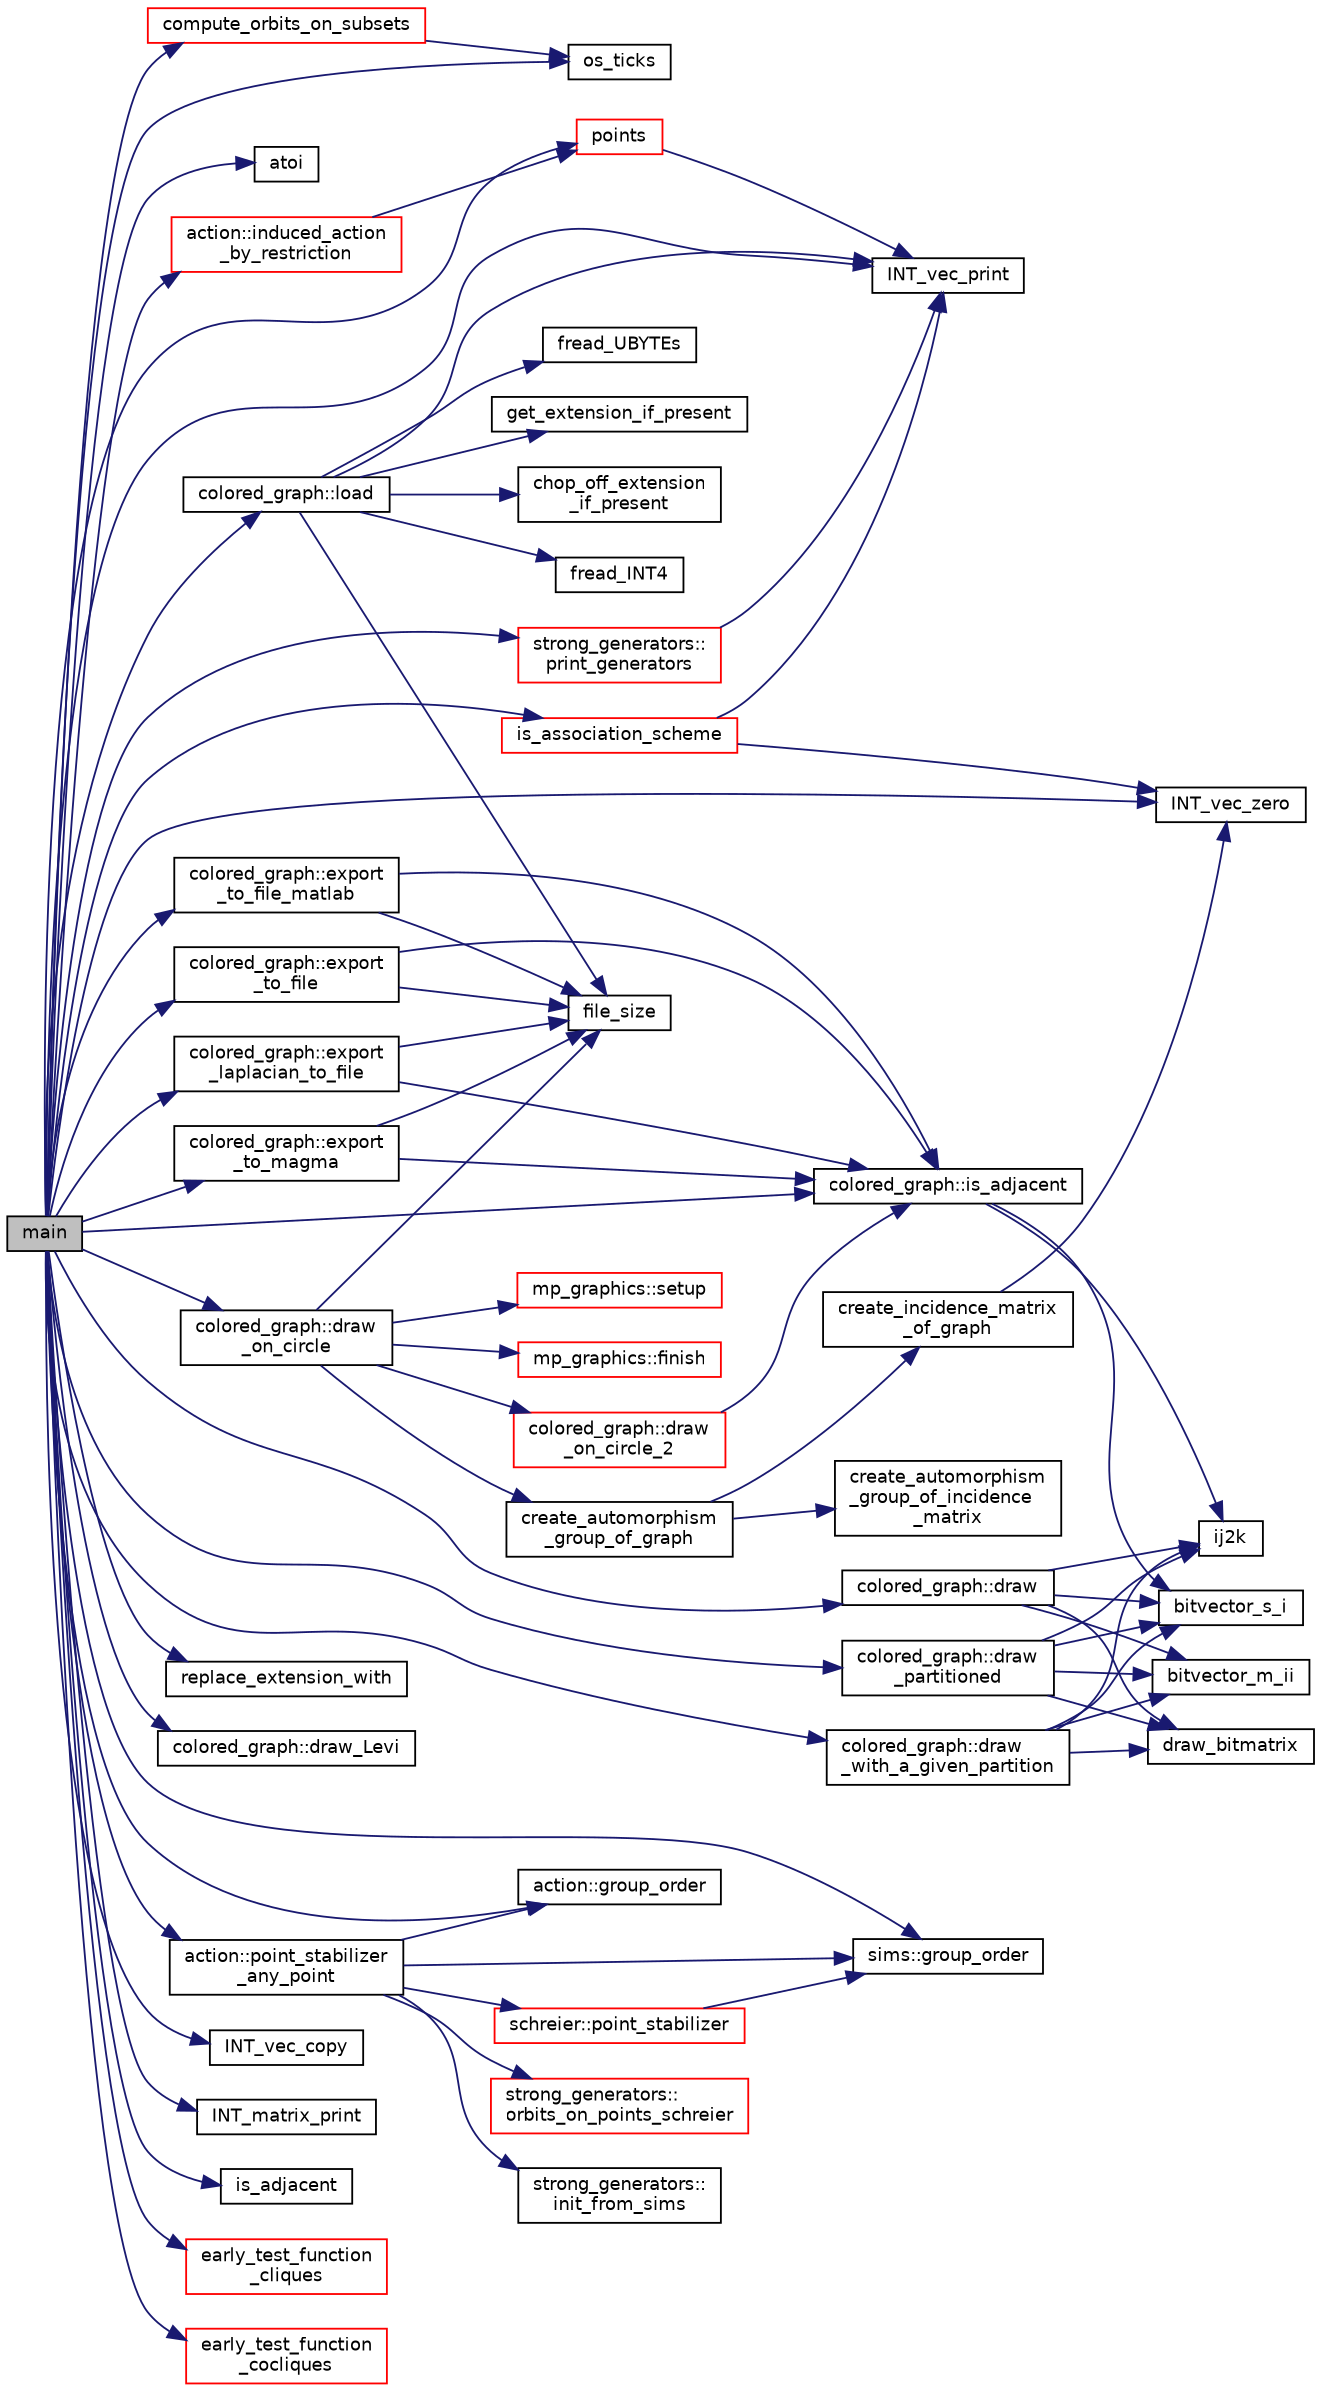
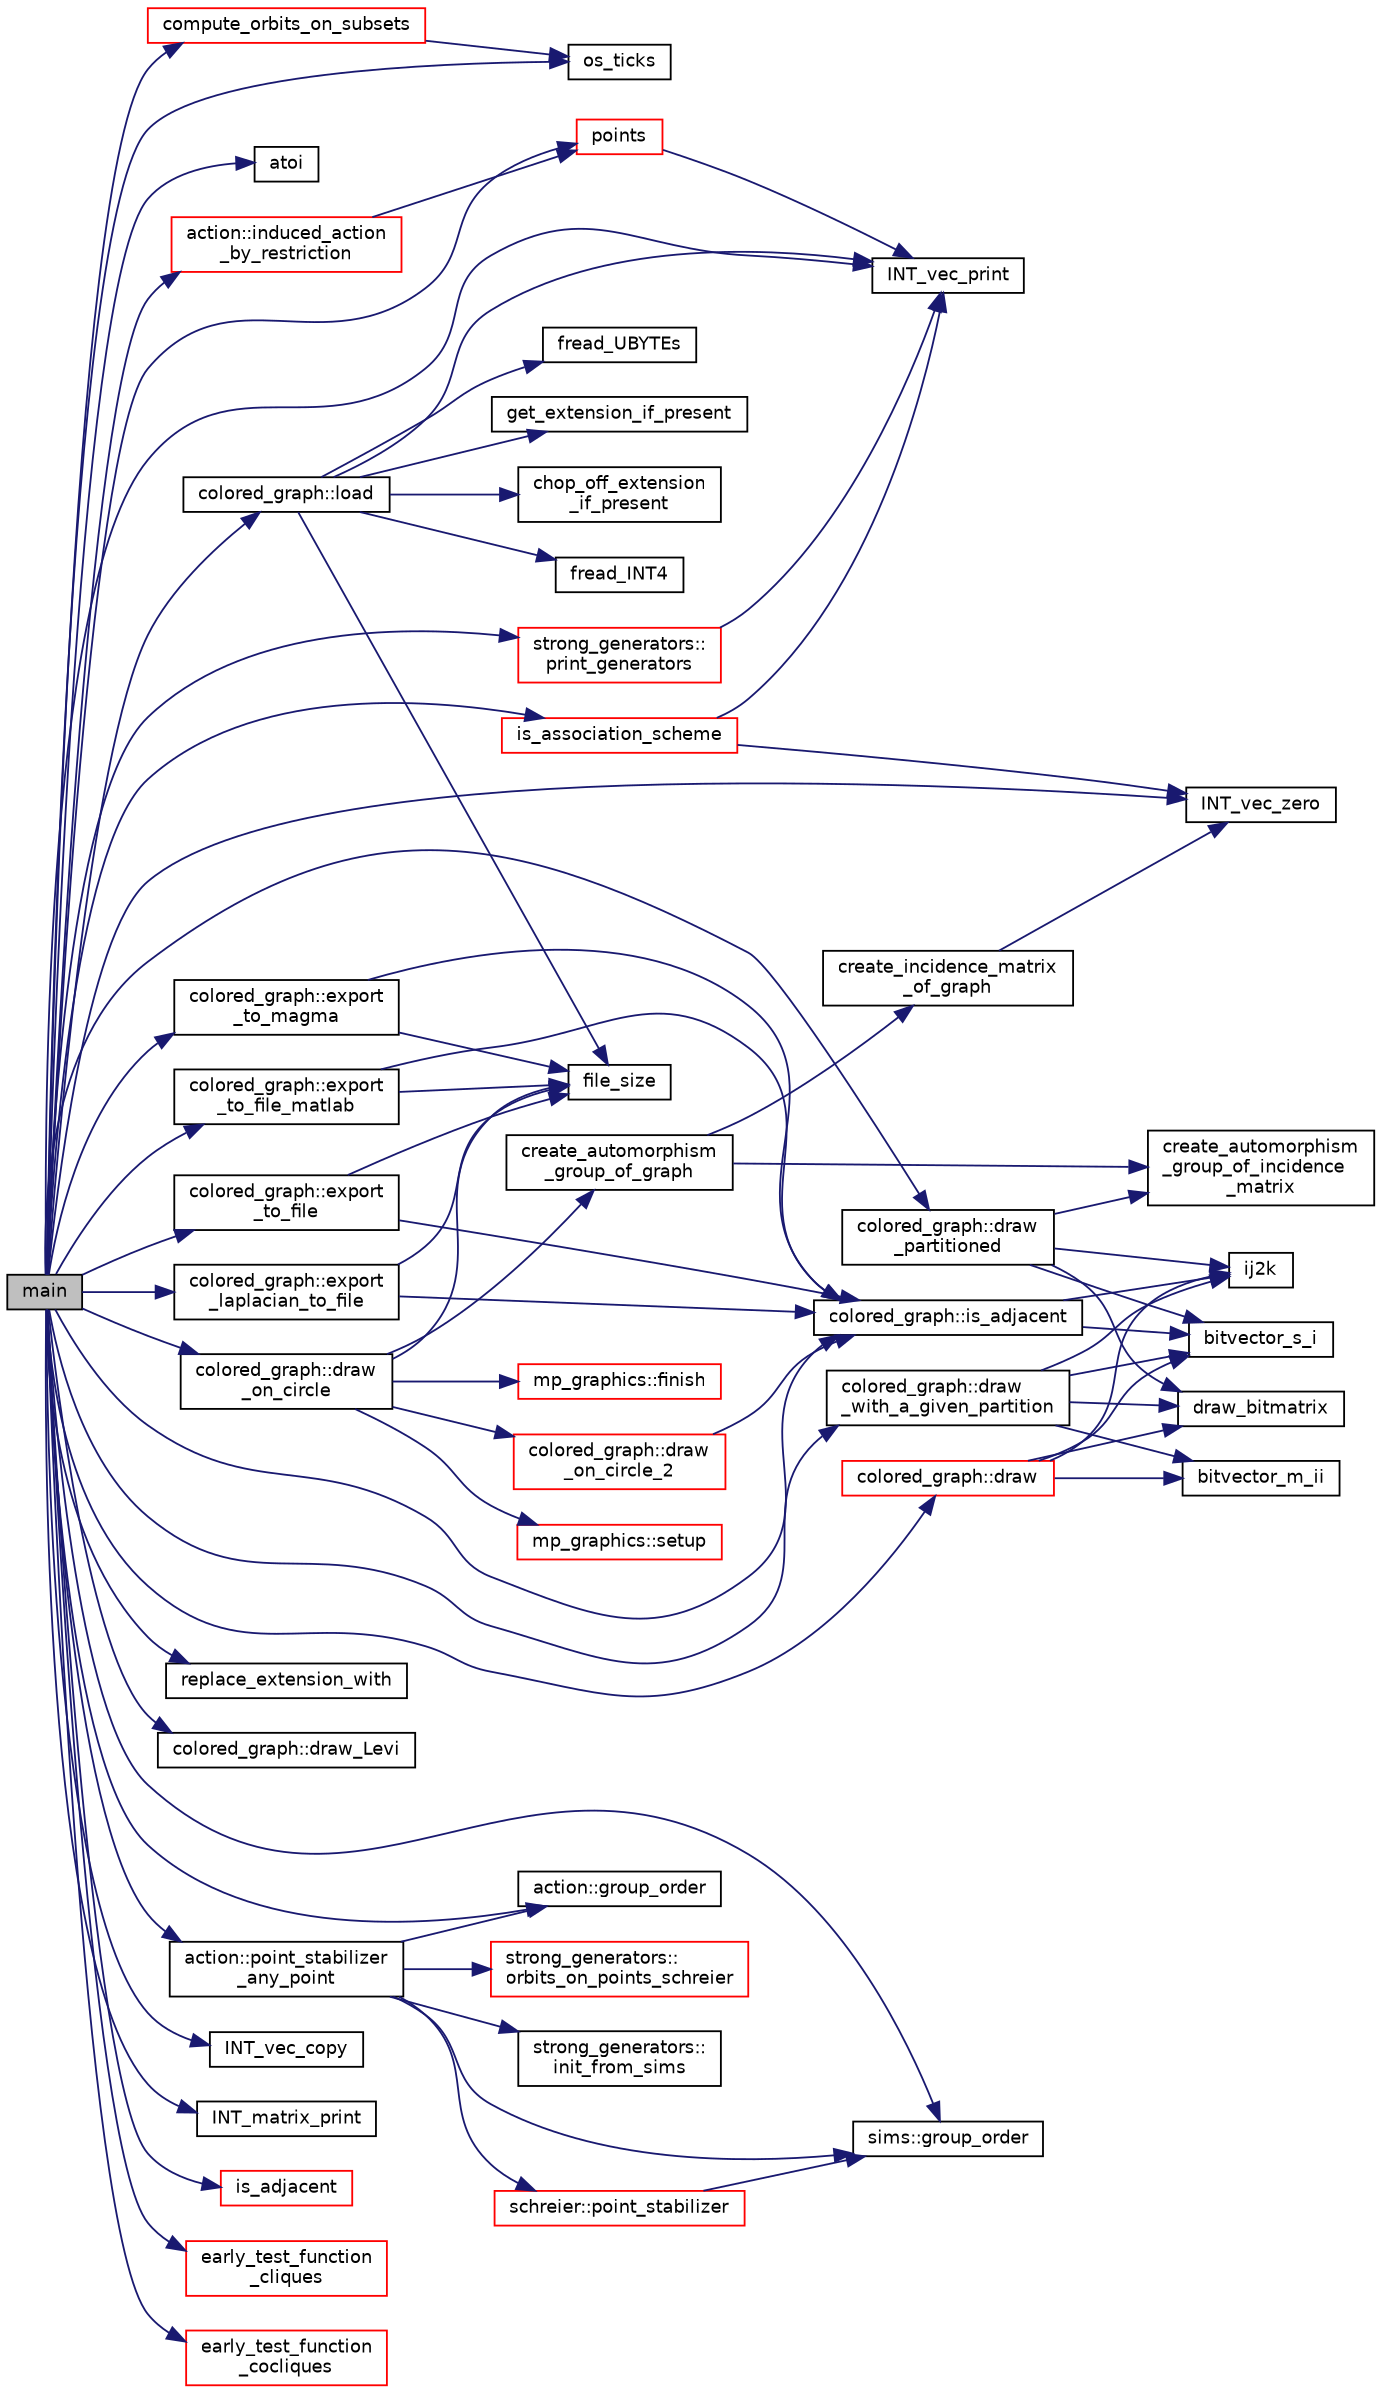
(948, 1588) -> (948, 1478)
(1094, 1673) -> (1092, 1205)
(287, 2186) -> (287, 2188)
